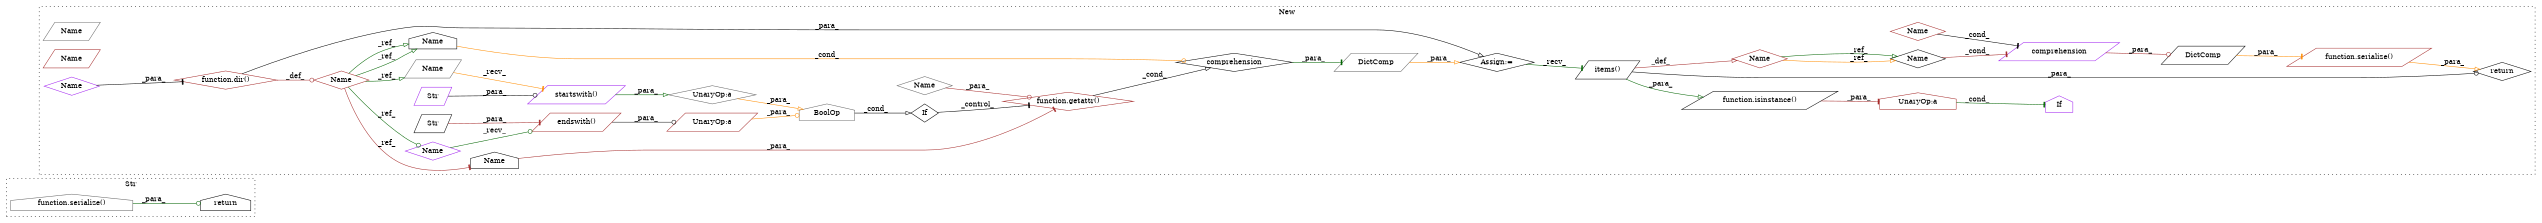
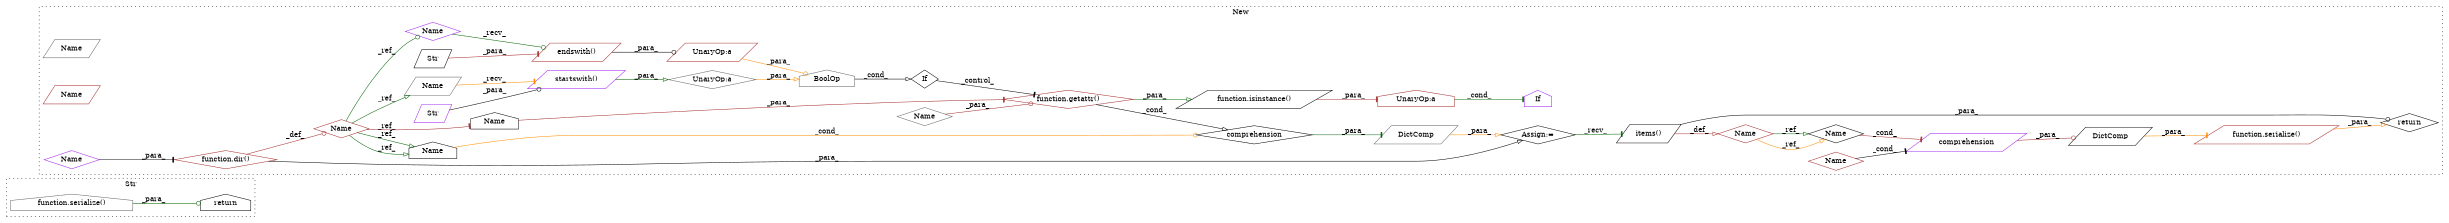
(1661, 91) -> (1160, 99)
